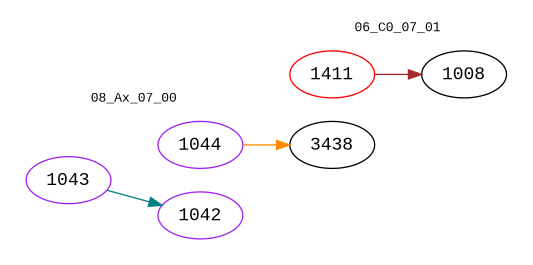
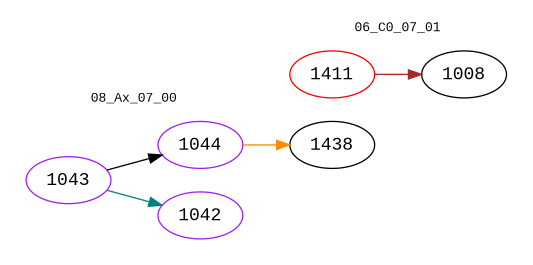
(332, 145) -> (332, 145)
none -> (128, 164)
